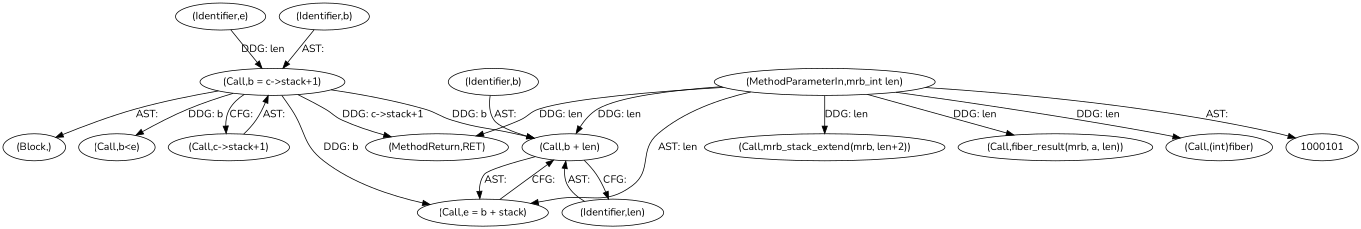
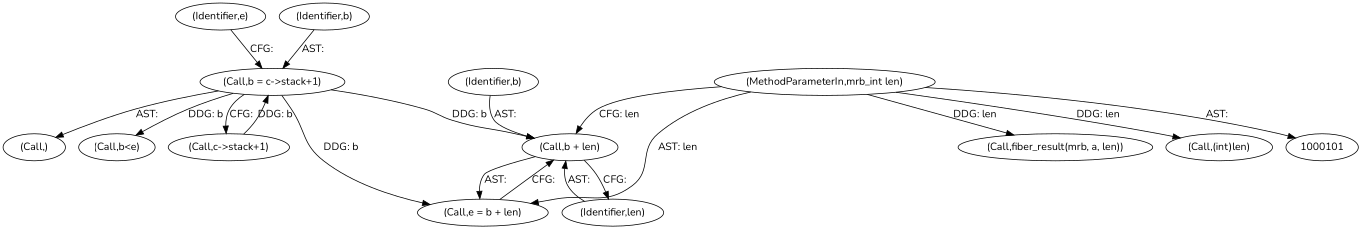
(263, 49) -> (263, 49)
(275, 115) -> (275, 115)
(620, 115) -> (620, 115)
(34, 147) -> (34, 147)
(437, 147) -> none
(825, 147) -> none
(1219, 147) -> (1219, 147)
(483, 213) -> (483, 213)
